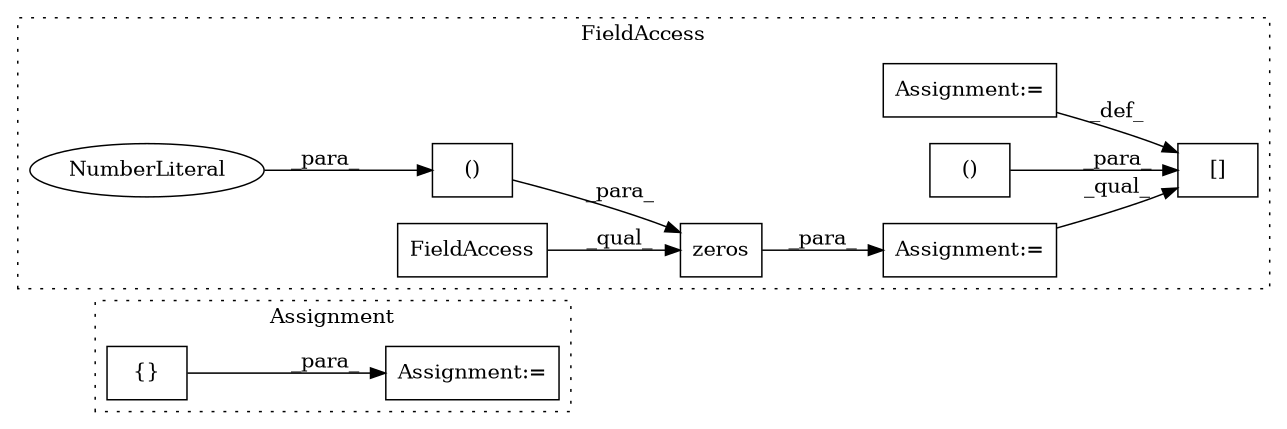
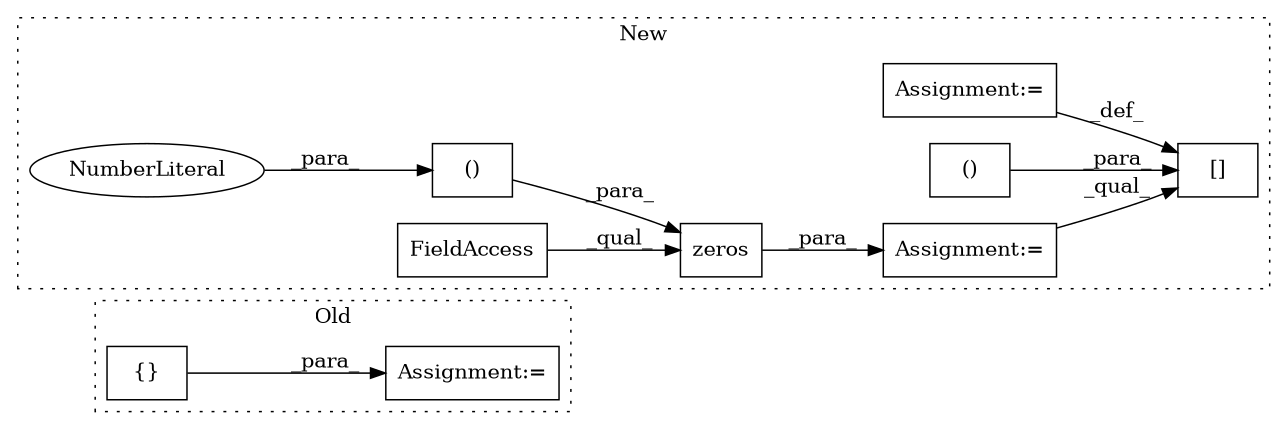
(644, 35) -> (644, 35)
(333, 318) -> (333, 318)
